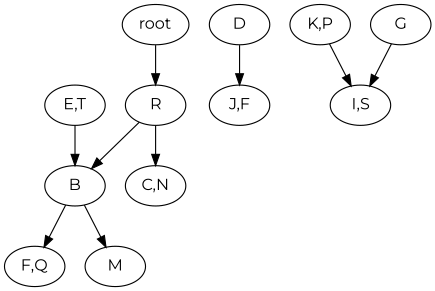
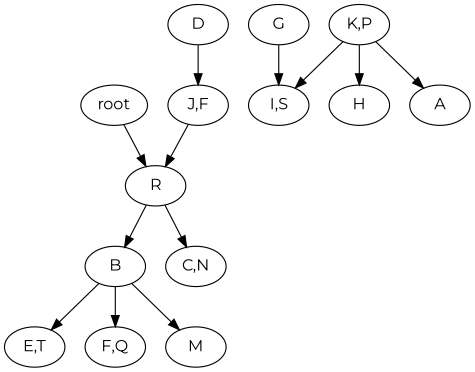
none -> (359, 105)
none -> (440, 105)
(75, 140) -> (79, 303)
none -> (180, 141)
